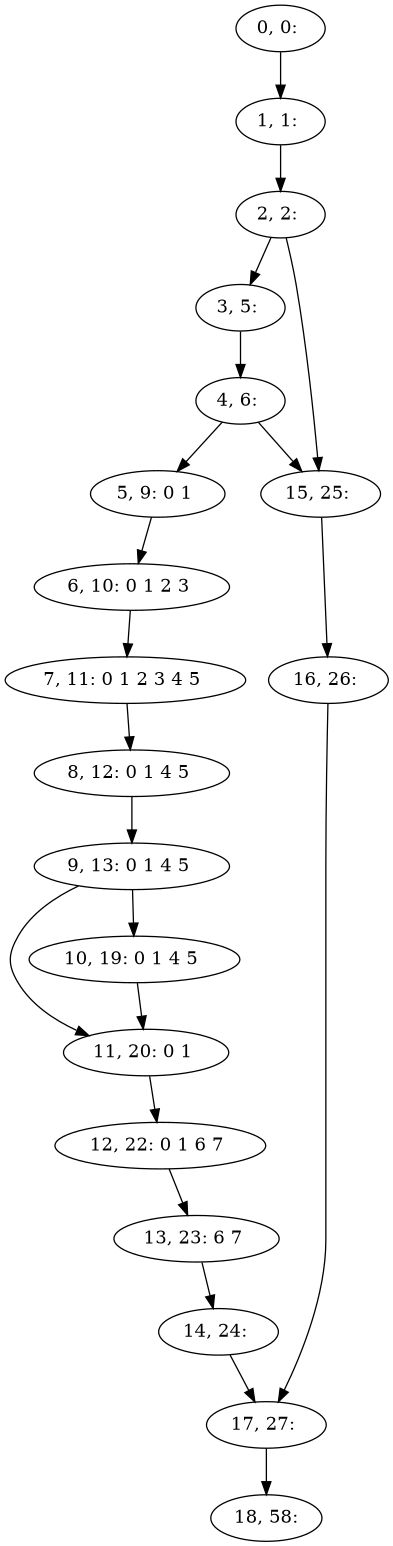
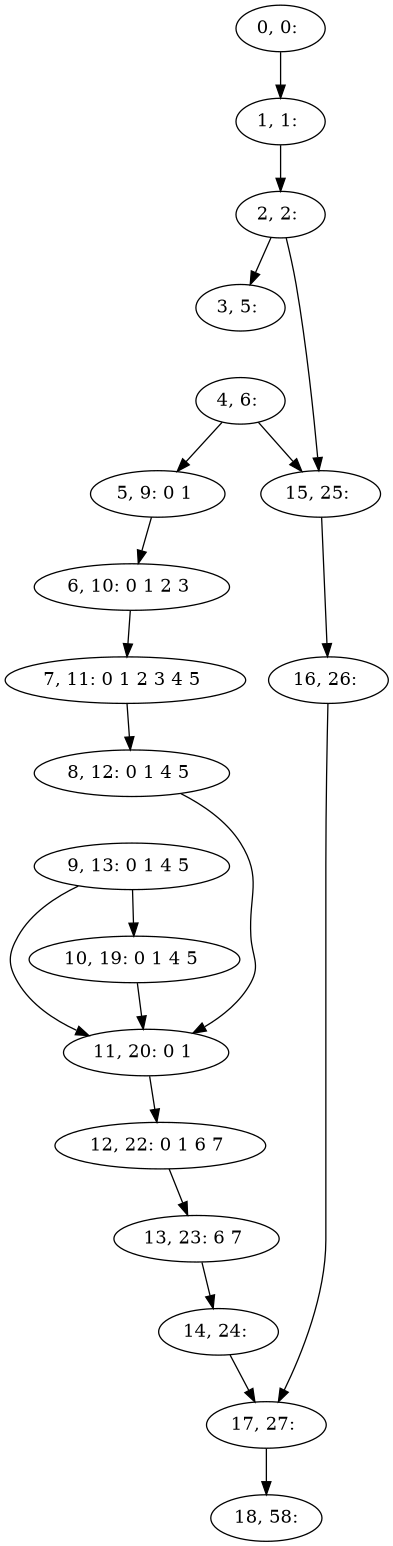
(241, 348) -> none
(132, 813) -> (252, 905)
